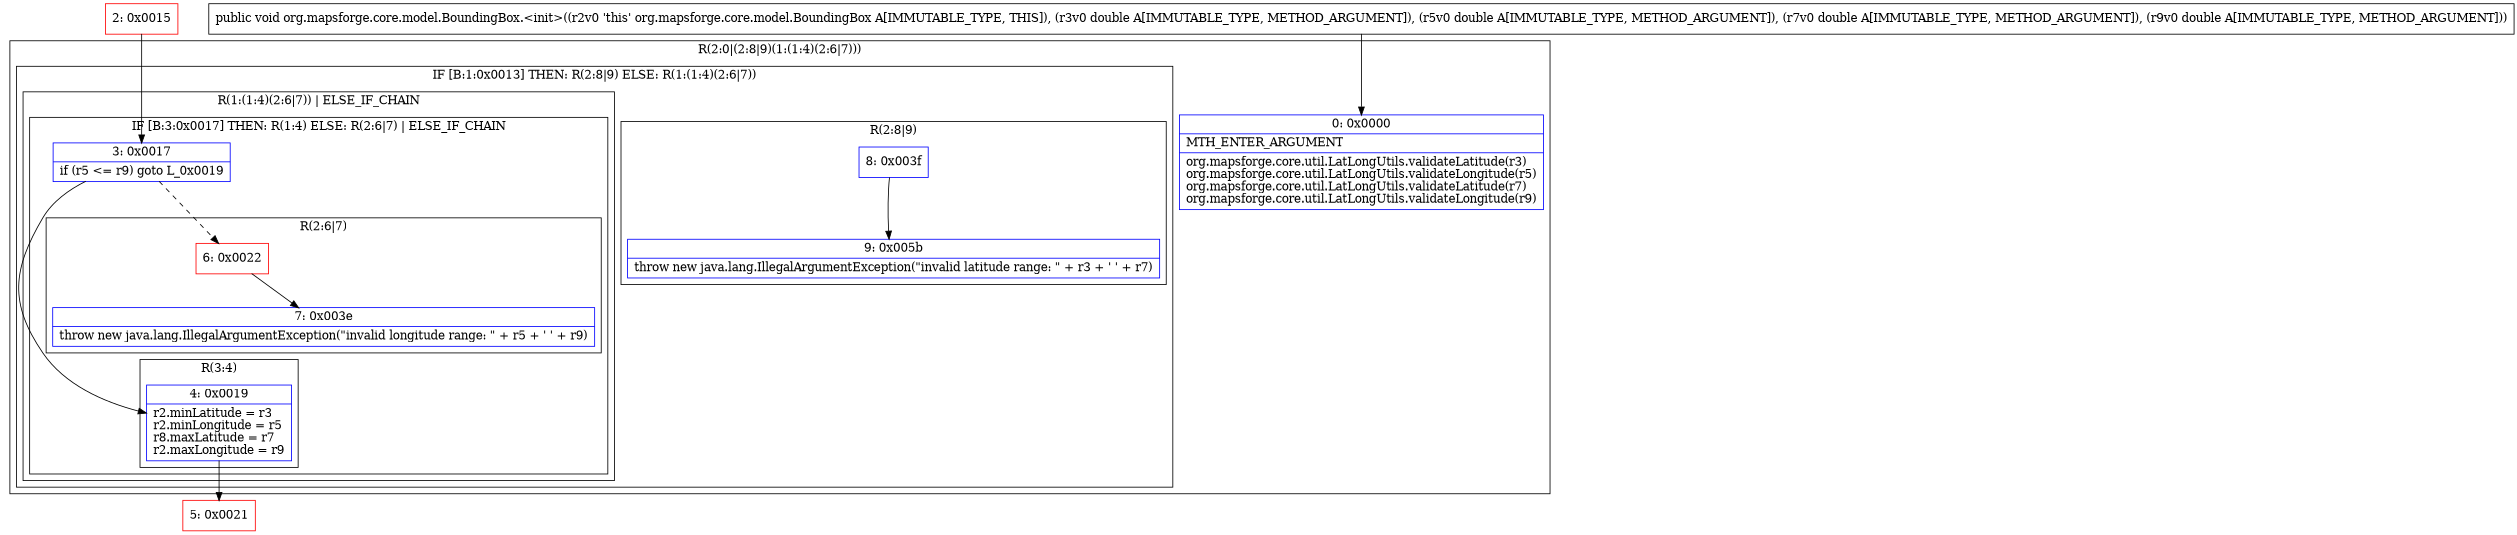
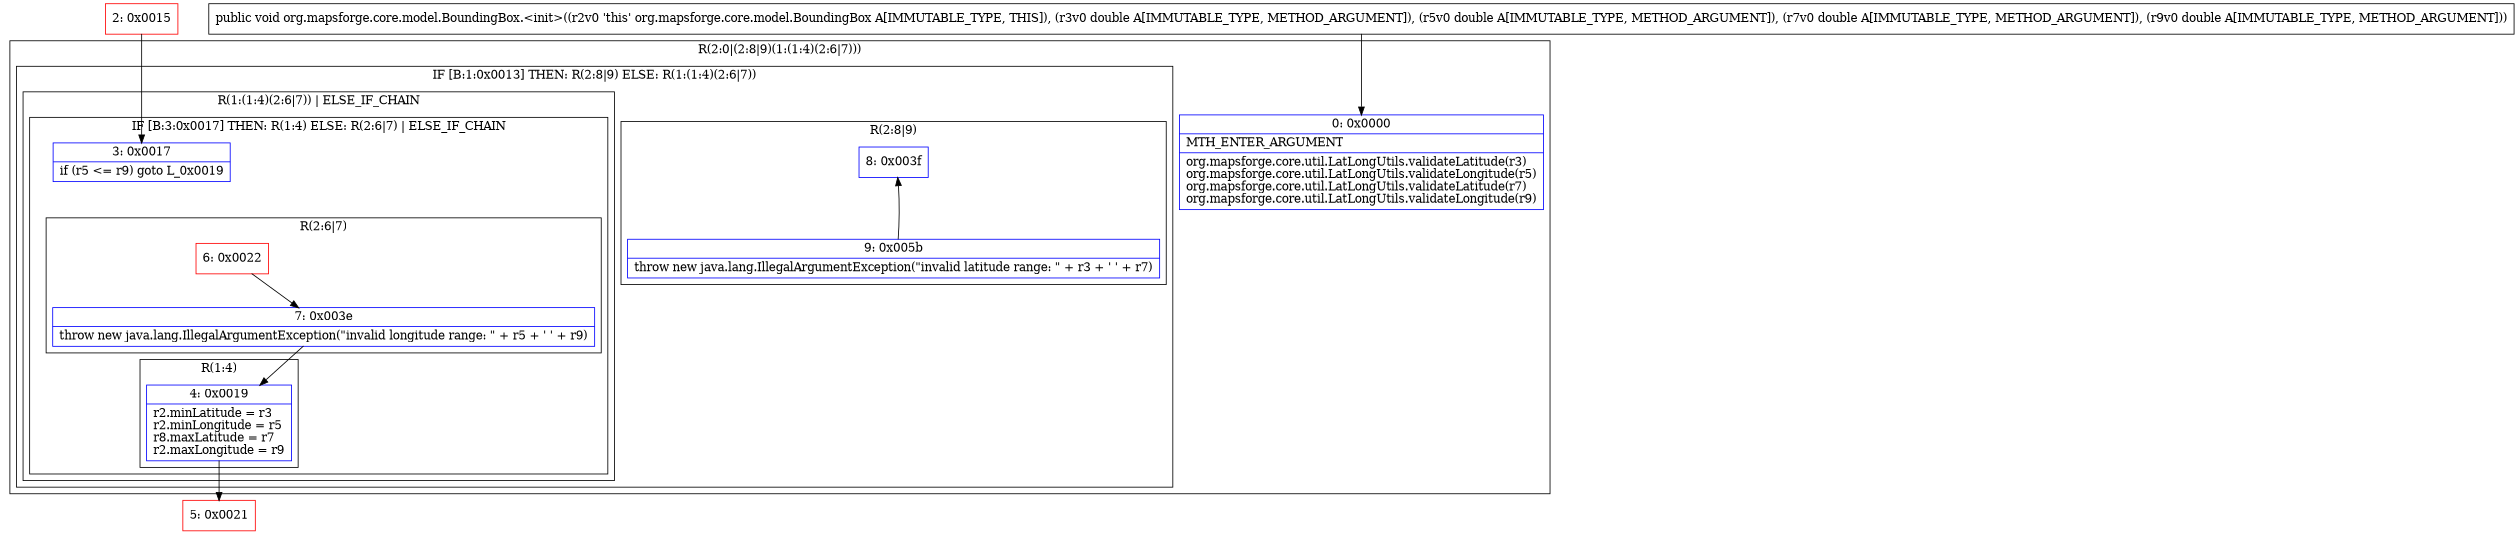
(888, 204) -> (899, 213)
(186, 209) -> none
(36, 342) -> (283, 365)
(219, 369) -> (219, 369)
